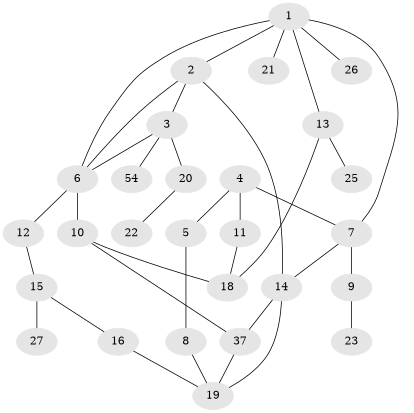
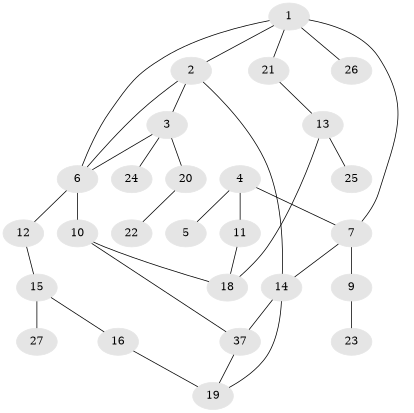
(306, 71) -> (296, 98)
(132, 179) -> (132, 179)
(186, 342) -> none
